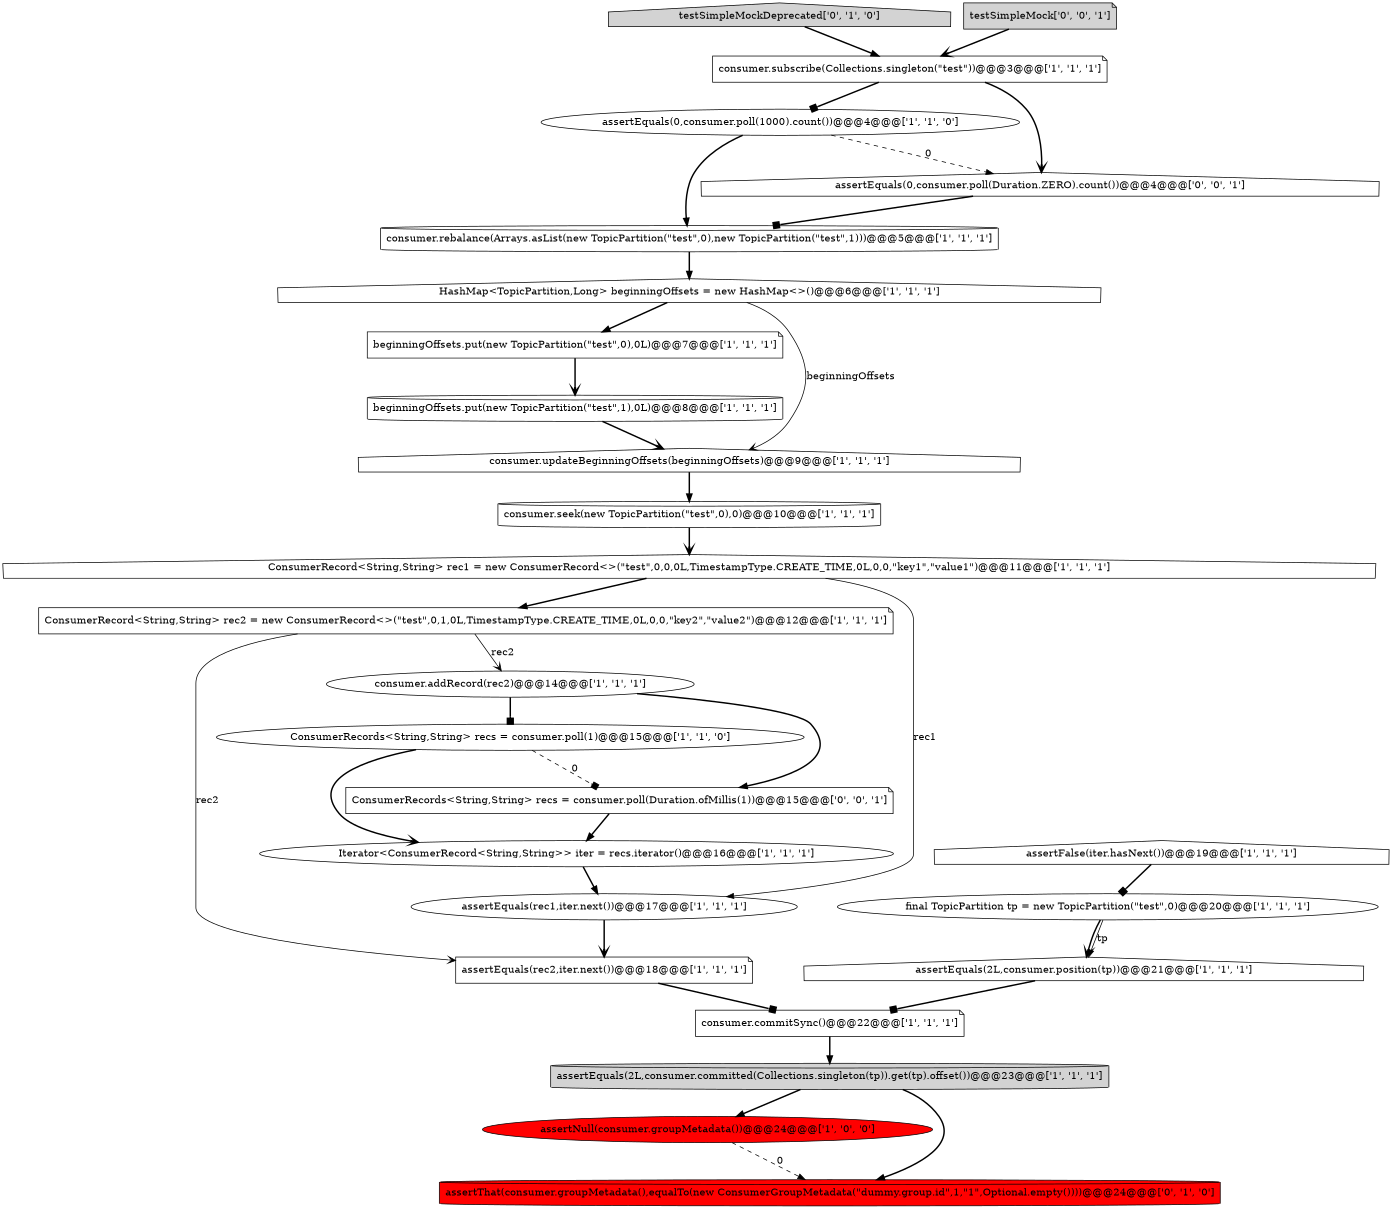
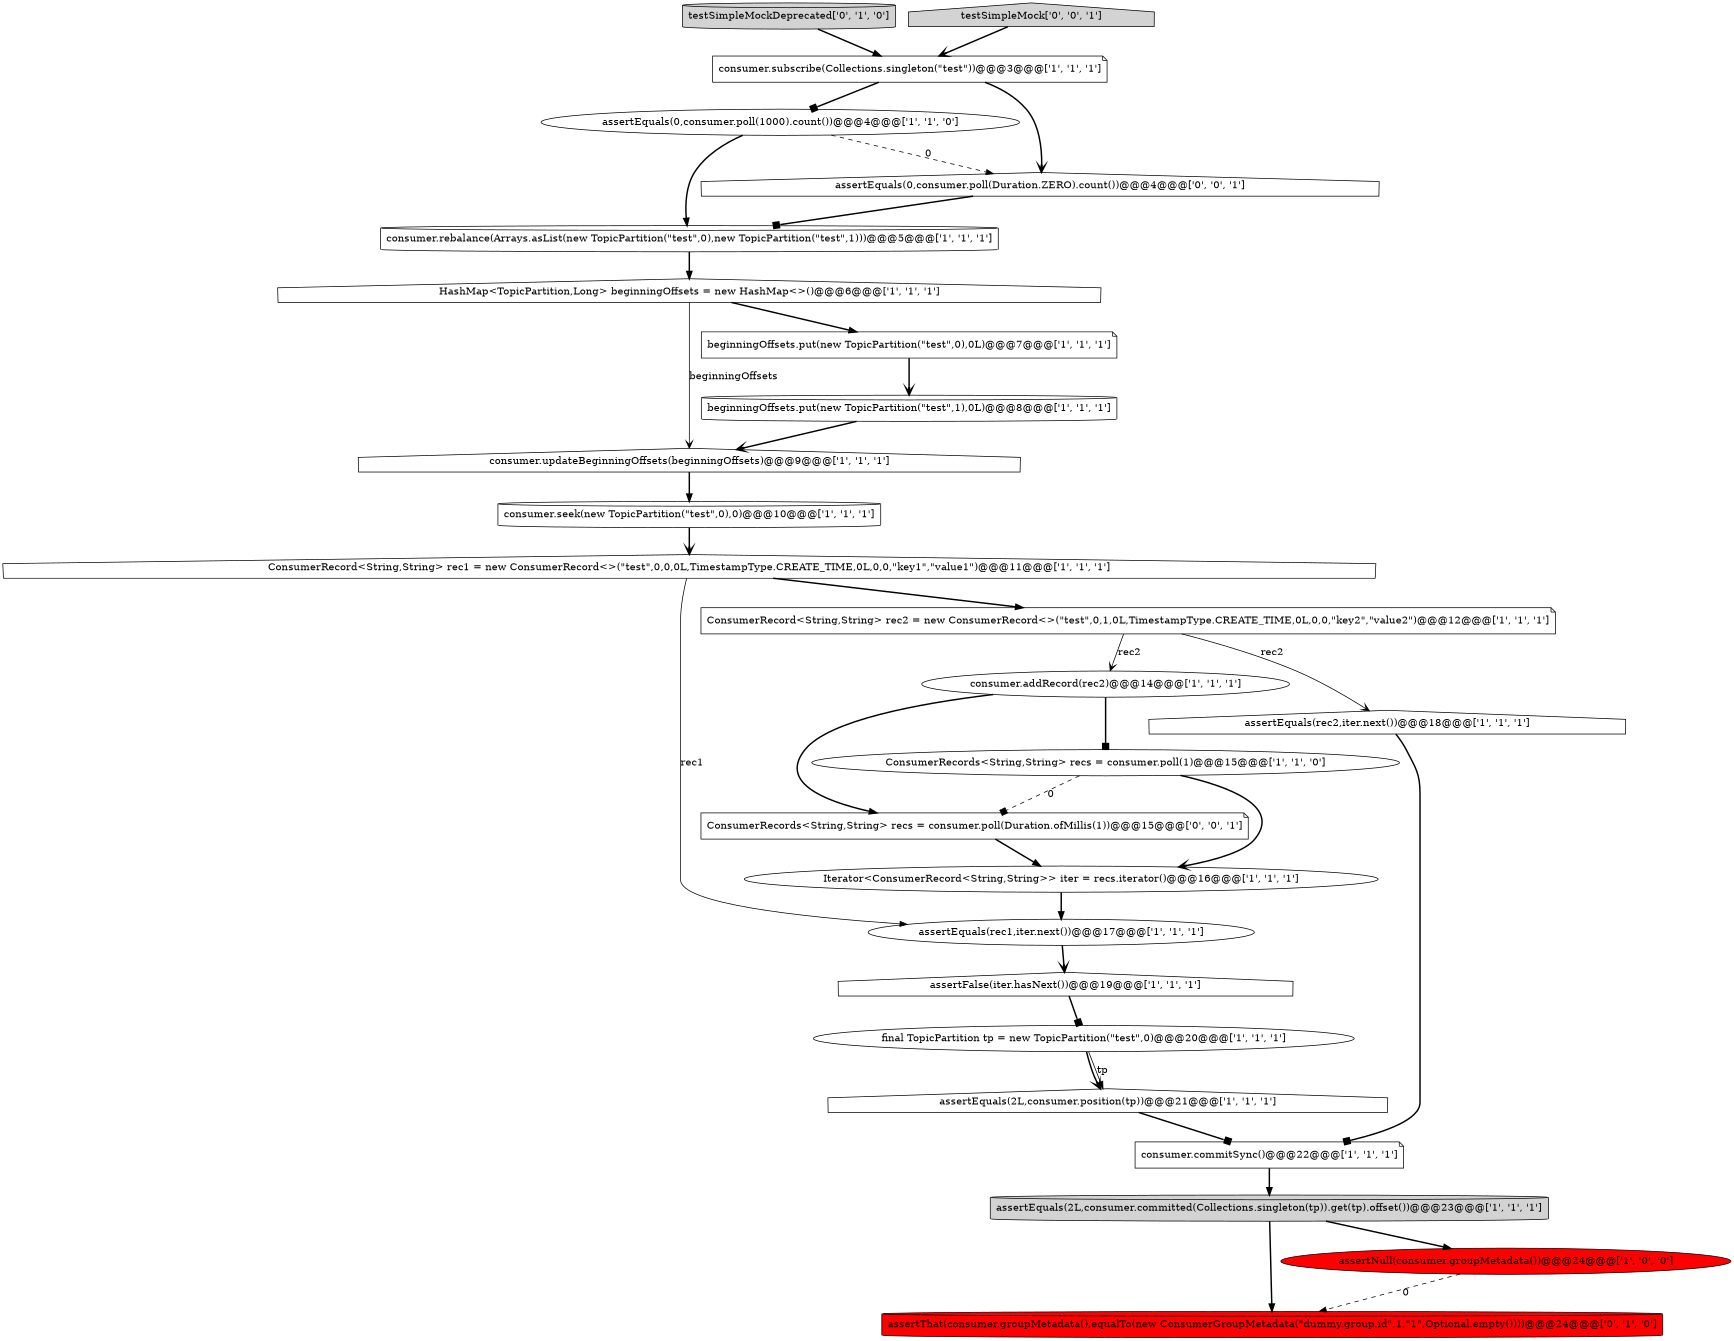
(780, 16) -> (789, 16)
(1040, 16) -> (1031, 16)
(604, 935) -> (1063, 955)
(604, 970) -> (1387, 723)
